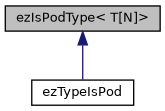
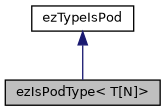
(83, 63) -> (83, 63)
